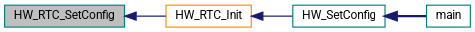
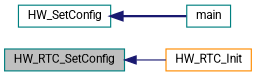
(278, 16) -> none
